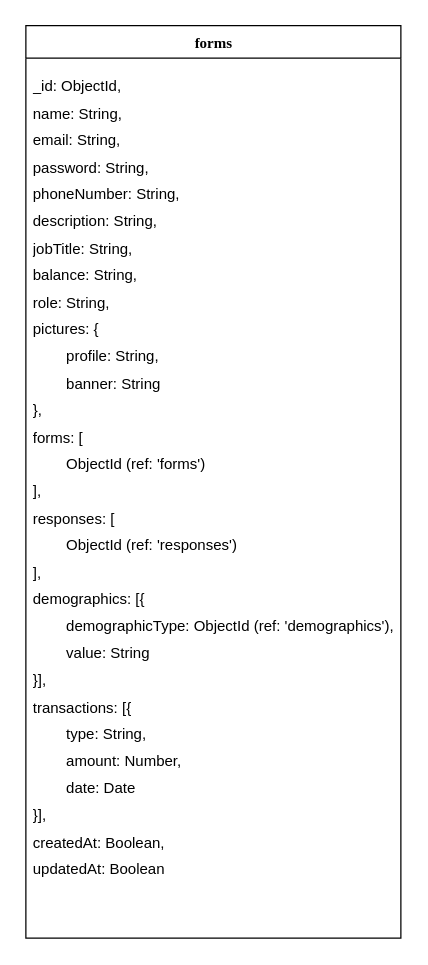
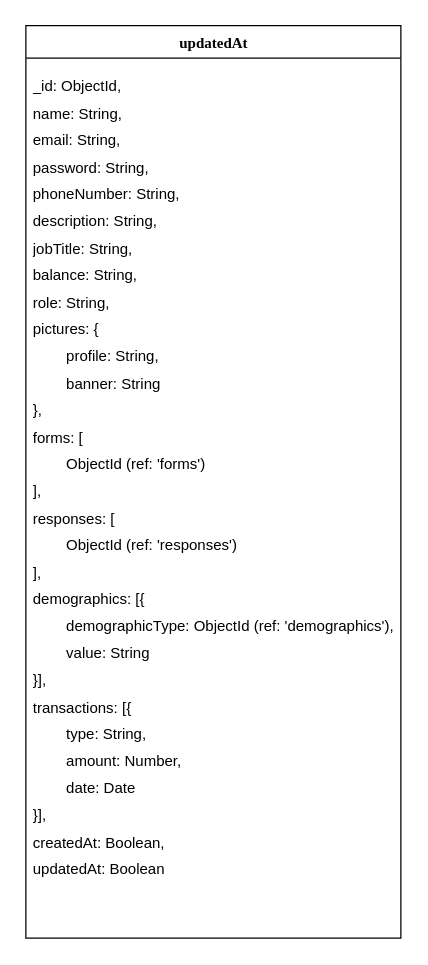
(214, 43) -> (214, 43)
